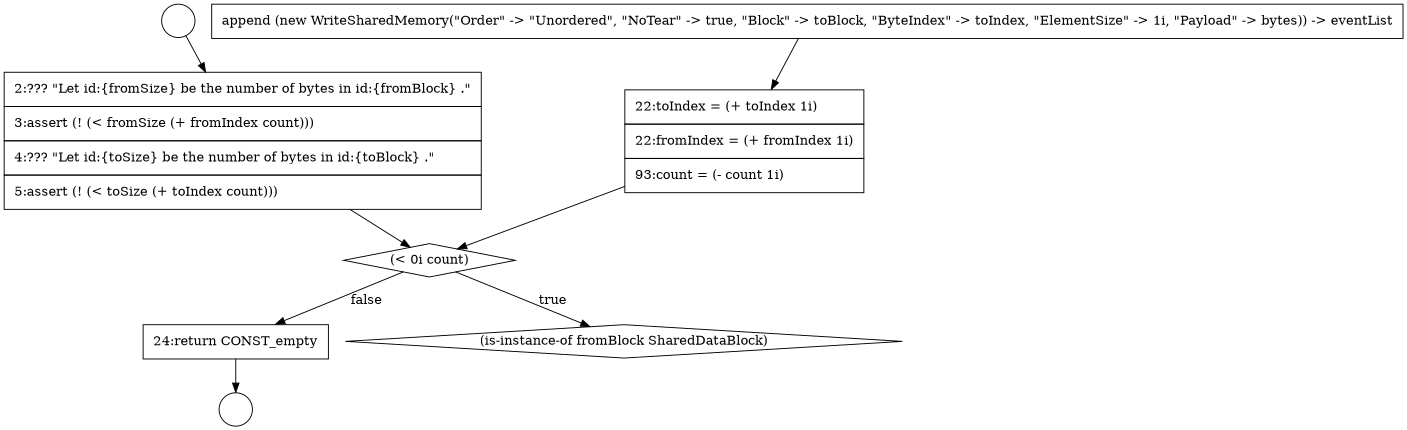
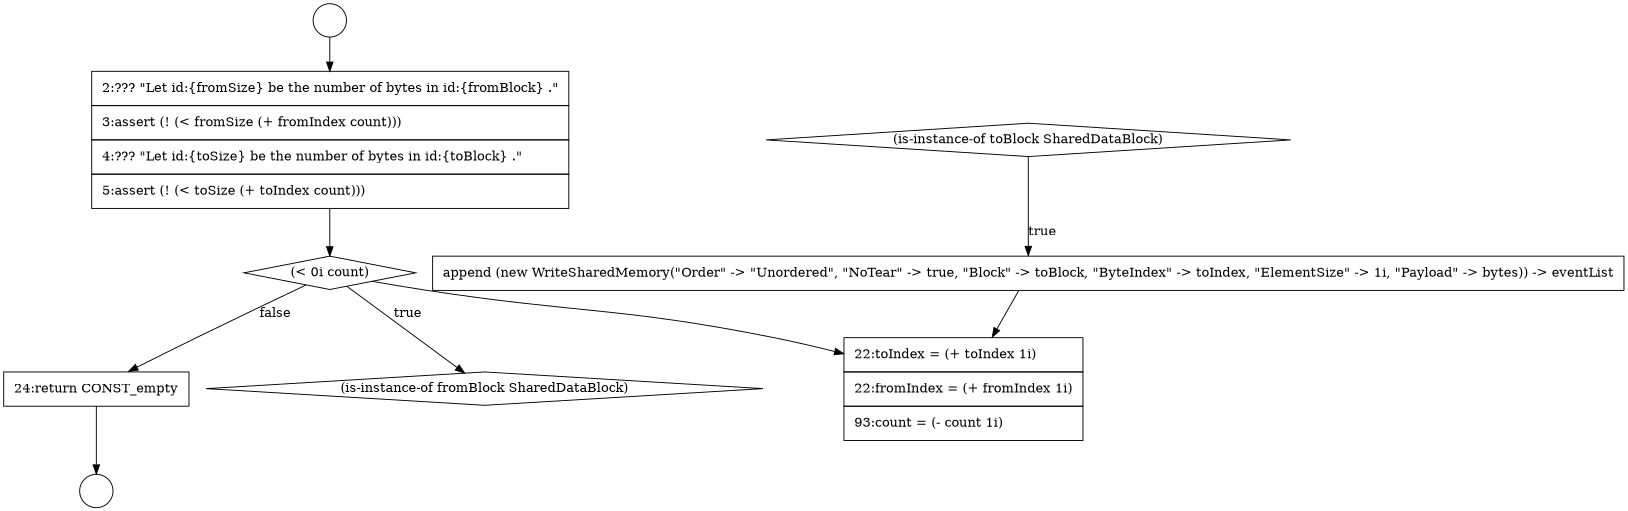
none -> (1028, 140)
(546, 216) -> (604, 312)
